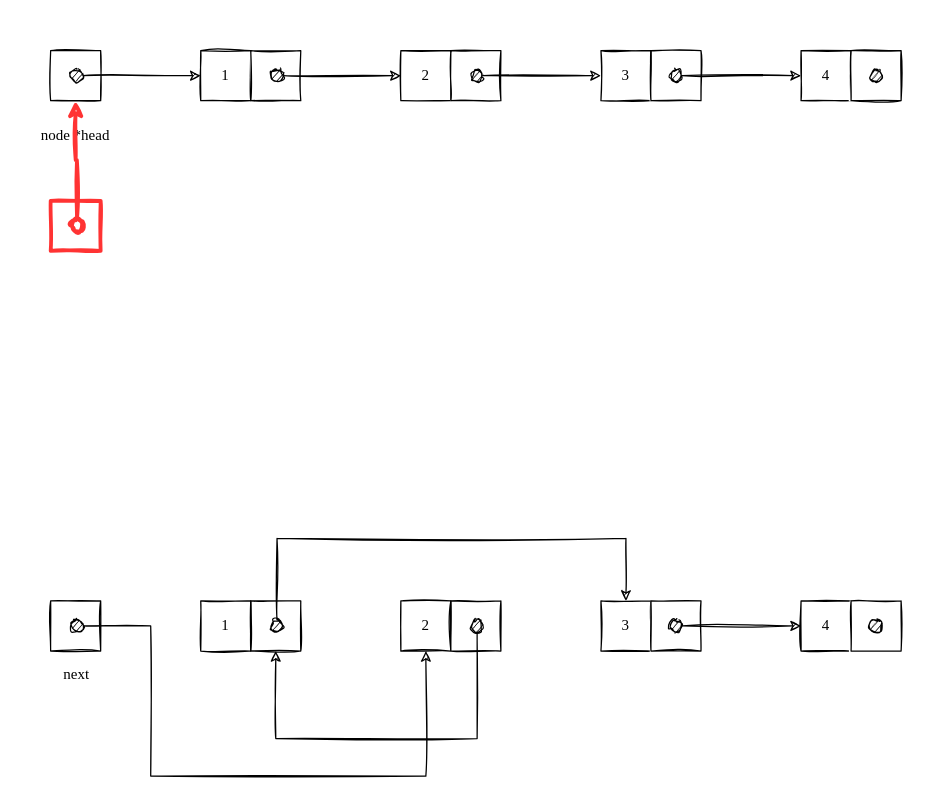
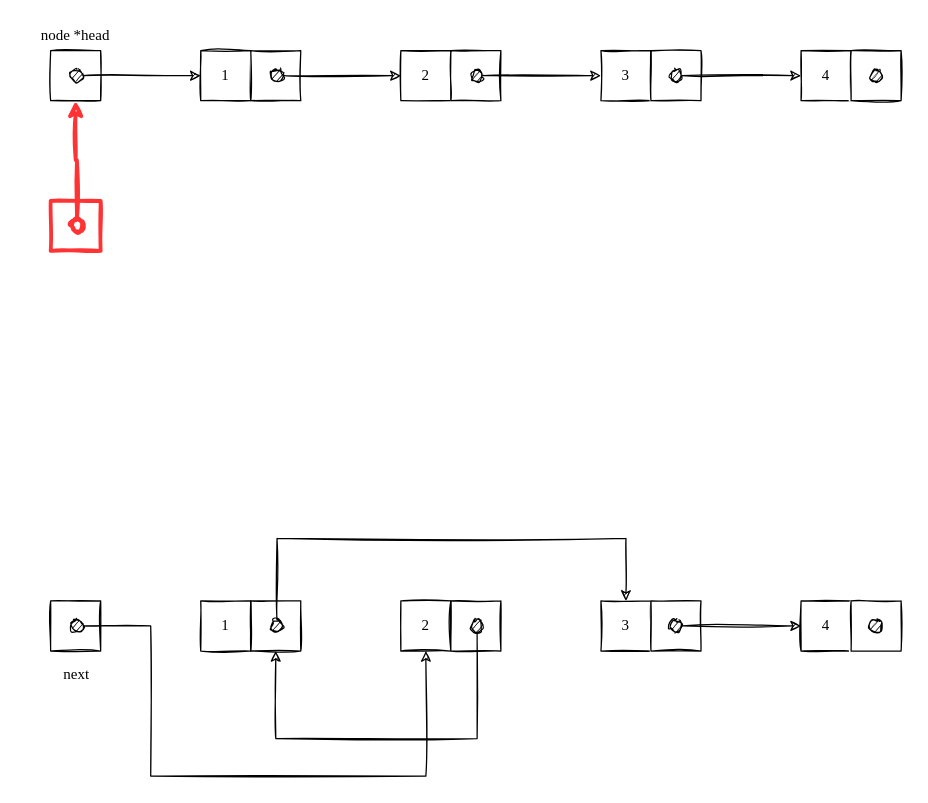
(76, 135) -> (76, 35)
